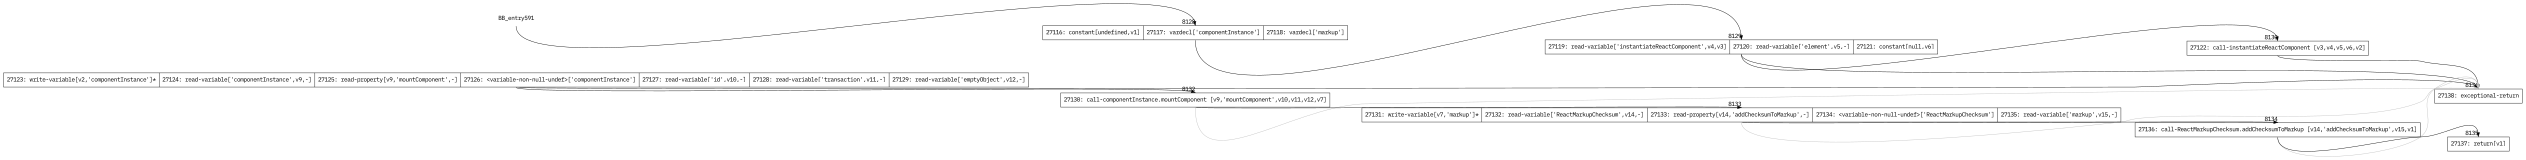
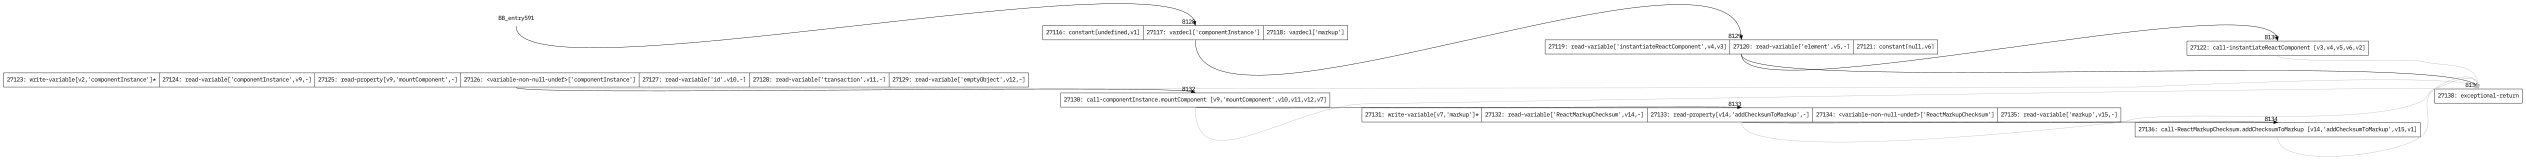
(2383, 61) -> (2383, 61)
(1496, 88) -> (1496, 88)
(2478, 144) -> none
